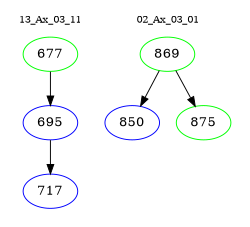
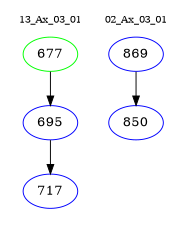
(50, 20) -> (50, 20)
(167, 54) -> (136, 54)
(204, 123) -> none
